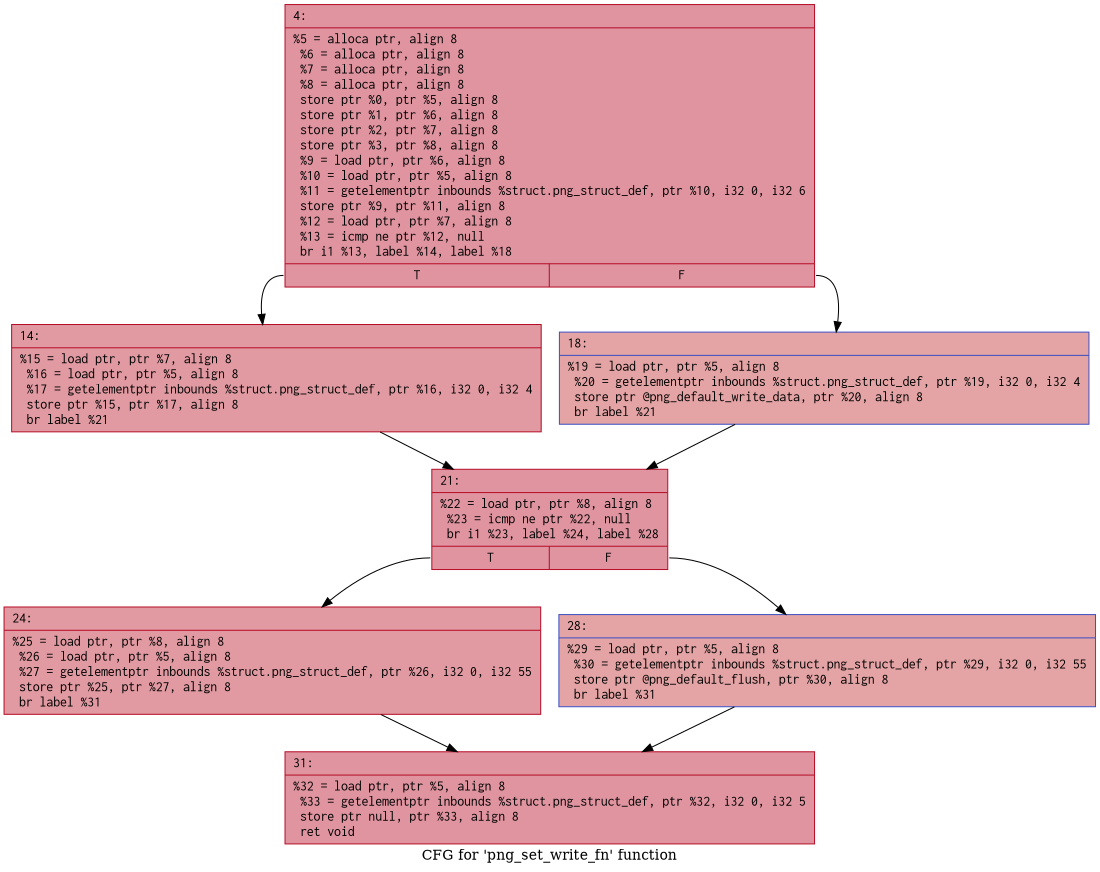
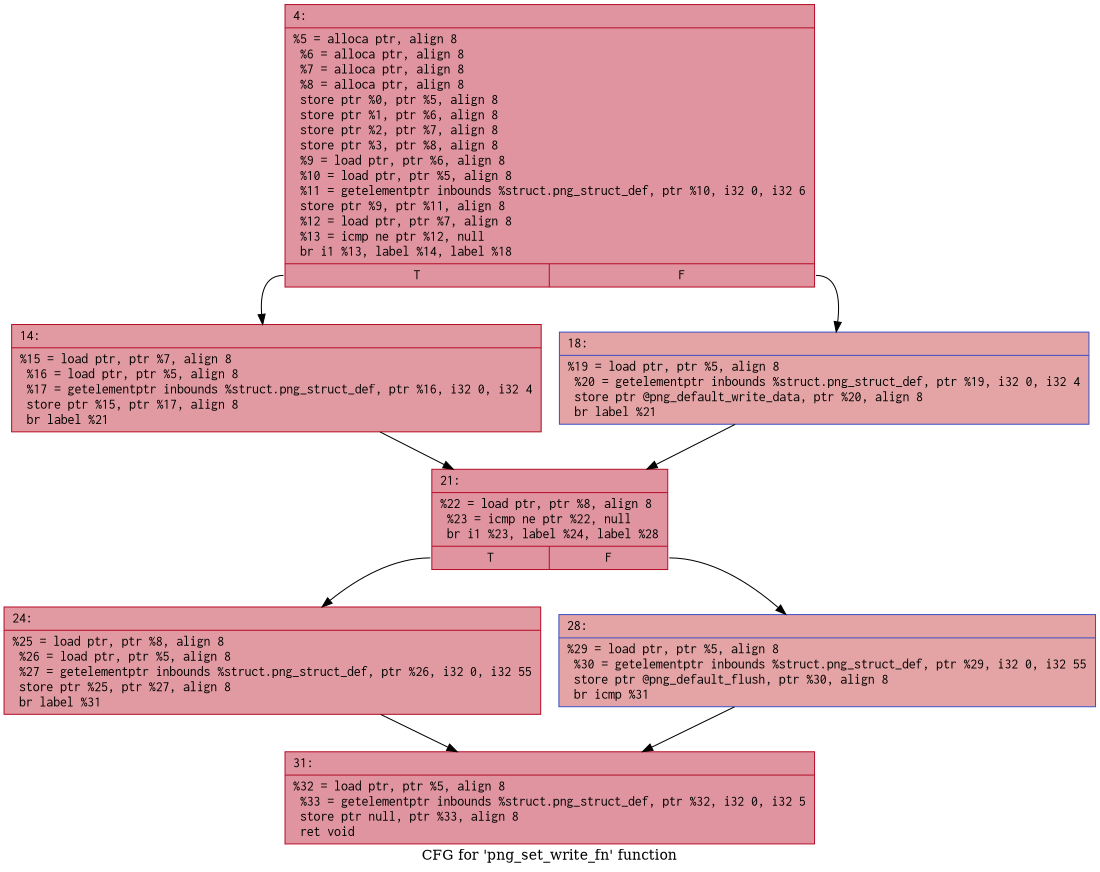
(612, 695) -> (609, 695)
